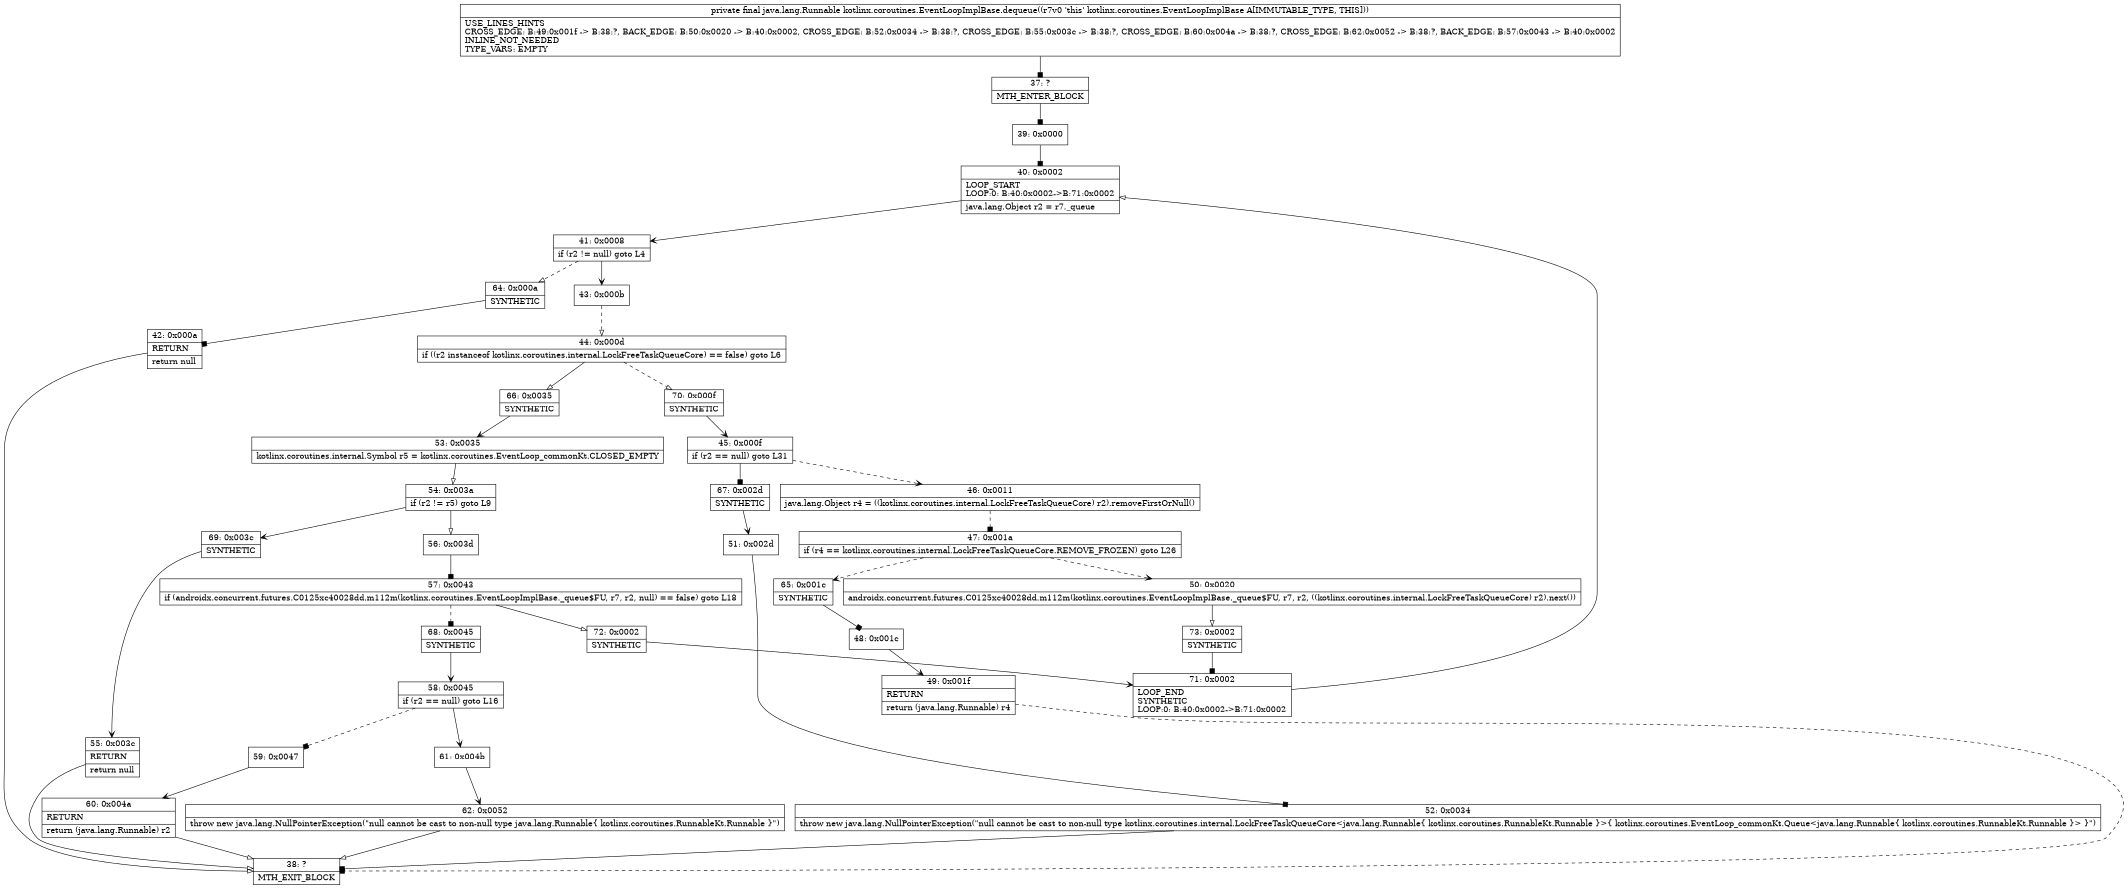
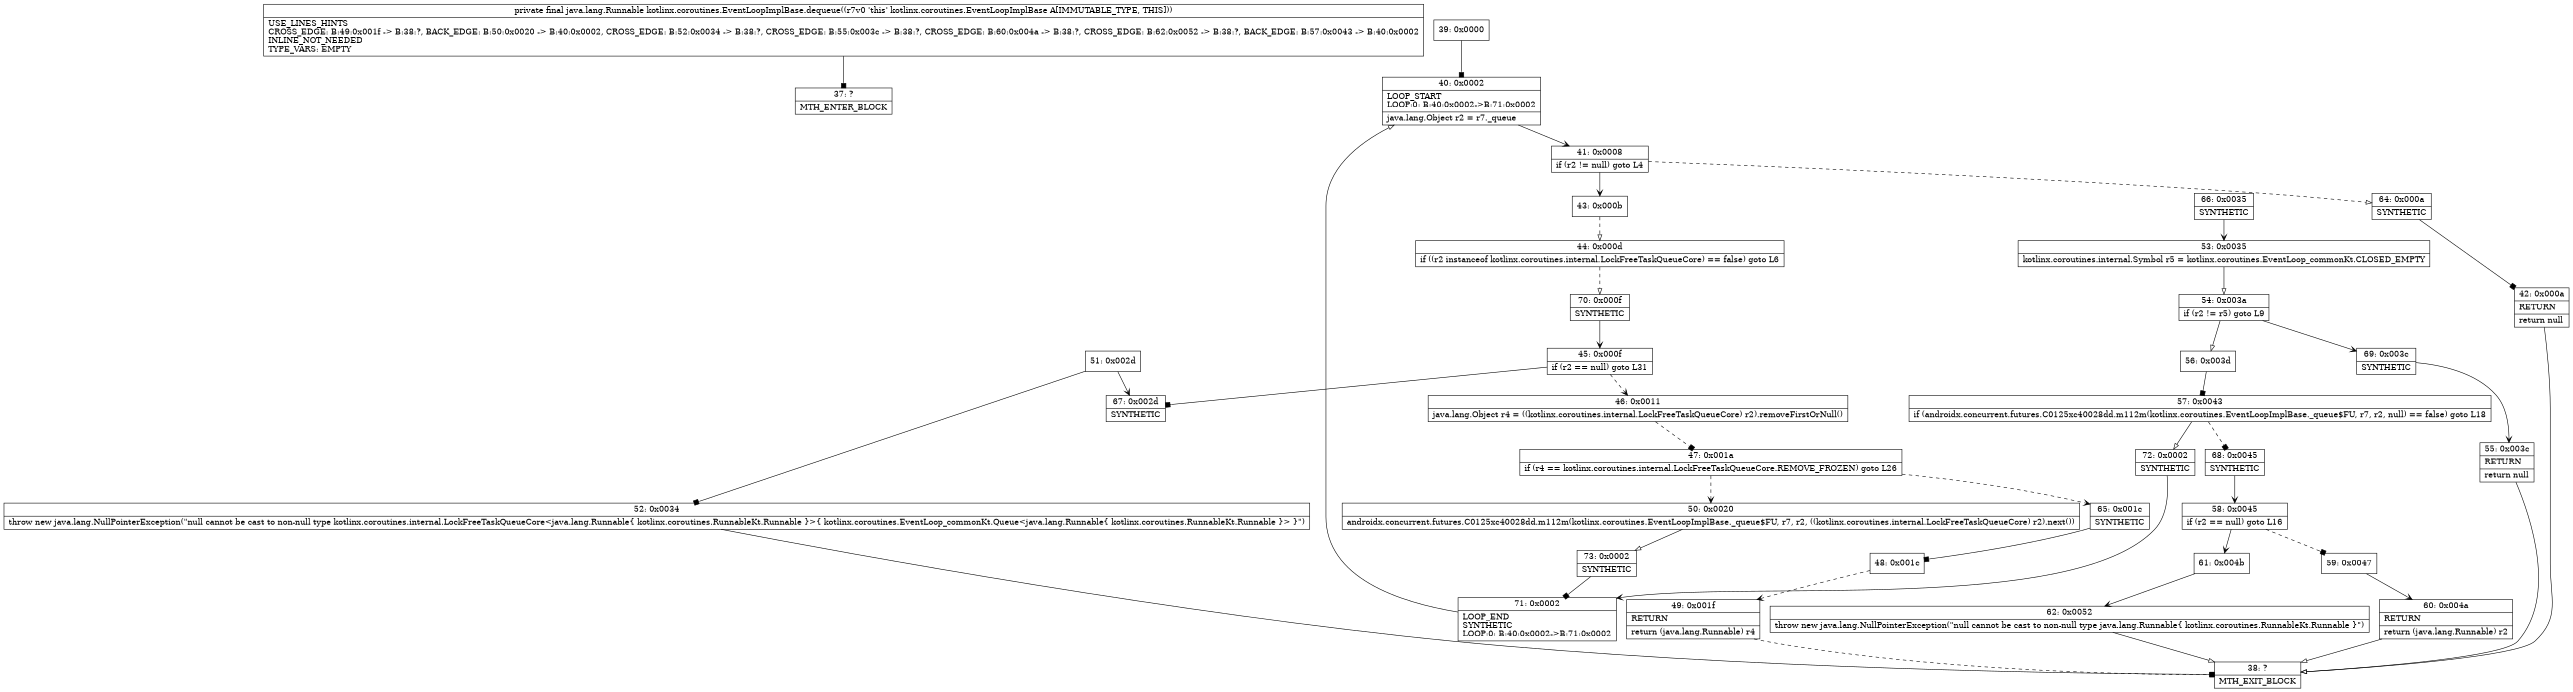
(1040, 111) -> none
(568, 374) -> none
(745, 520) -> (1122, 381)
(901, 658) -> (1816, 584)
